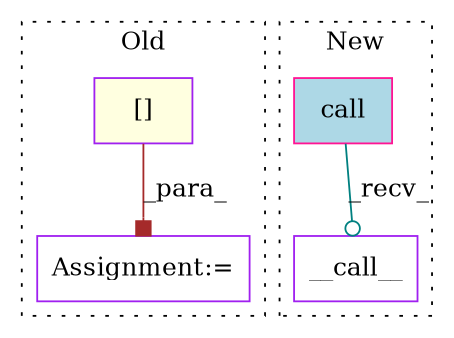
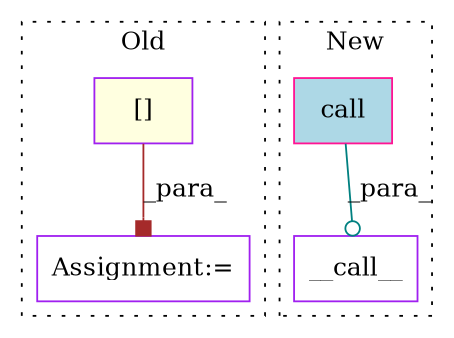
(389, 190) -> (389, 190)
